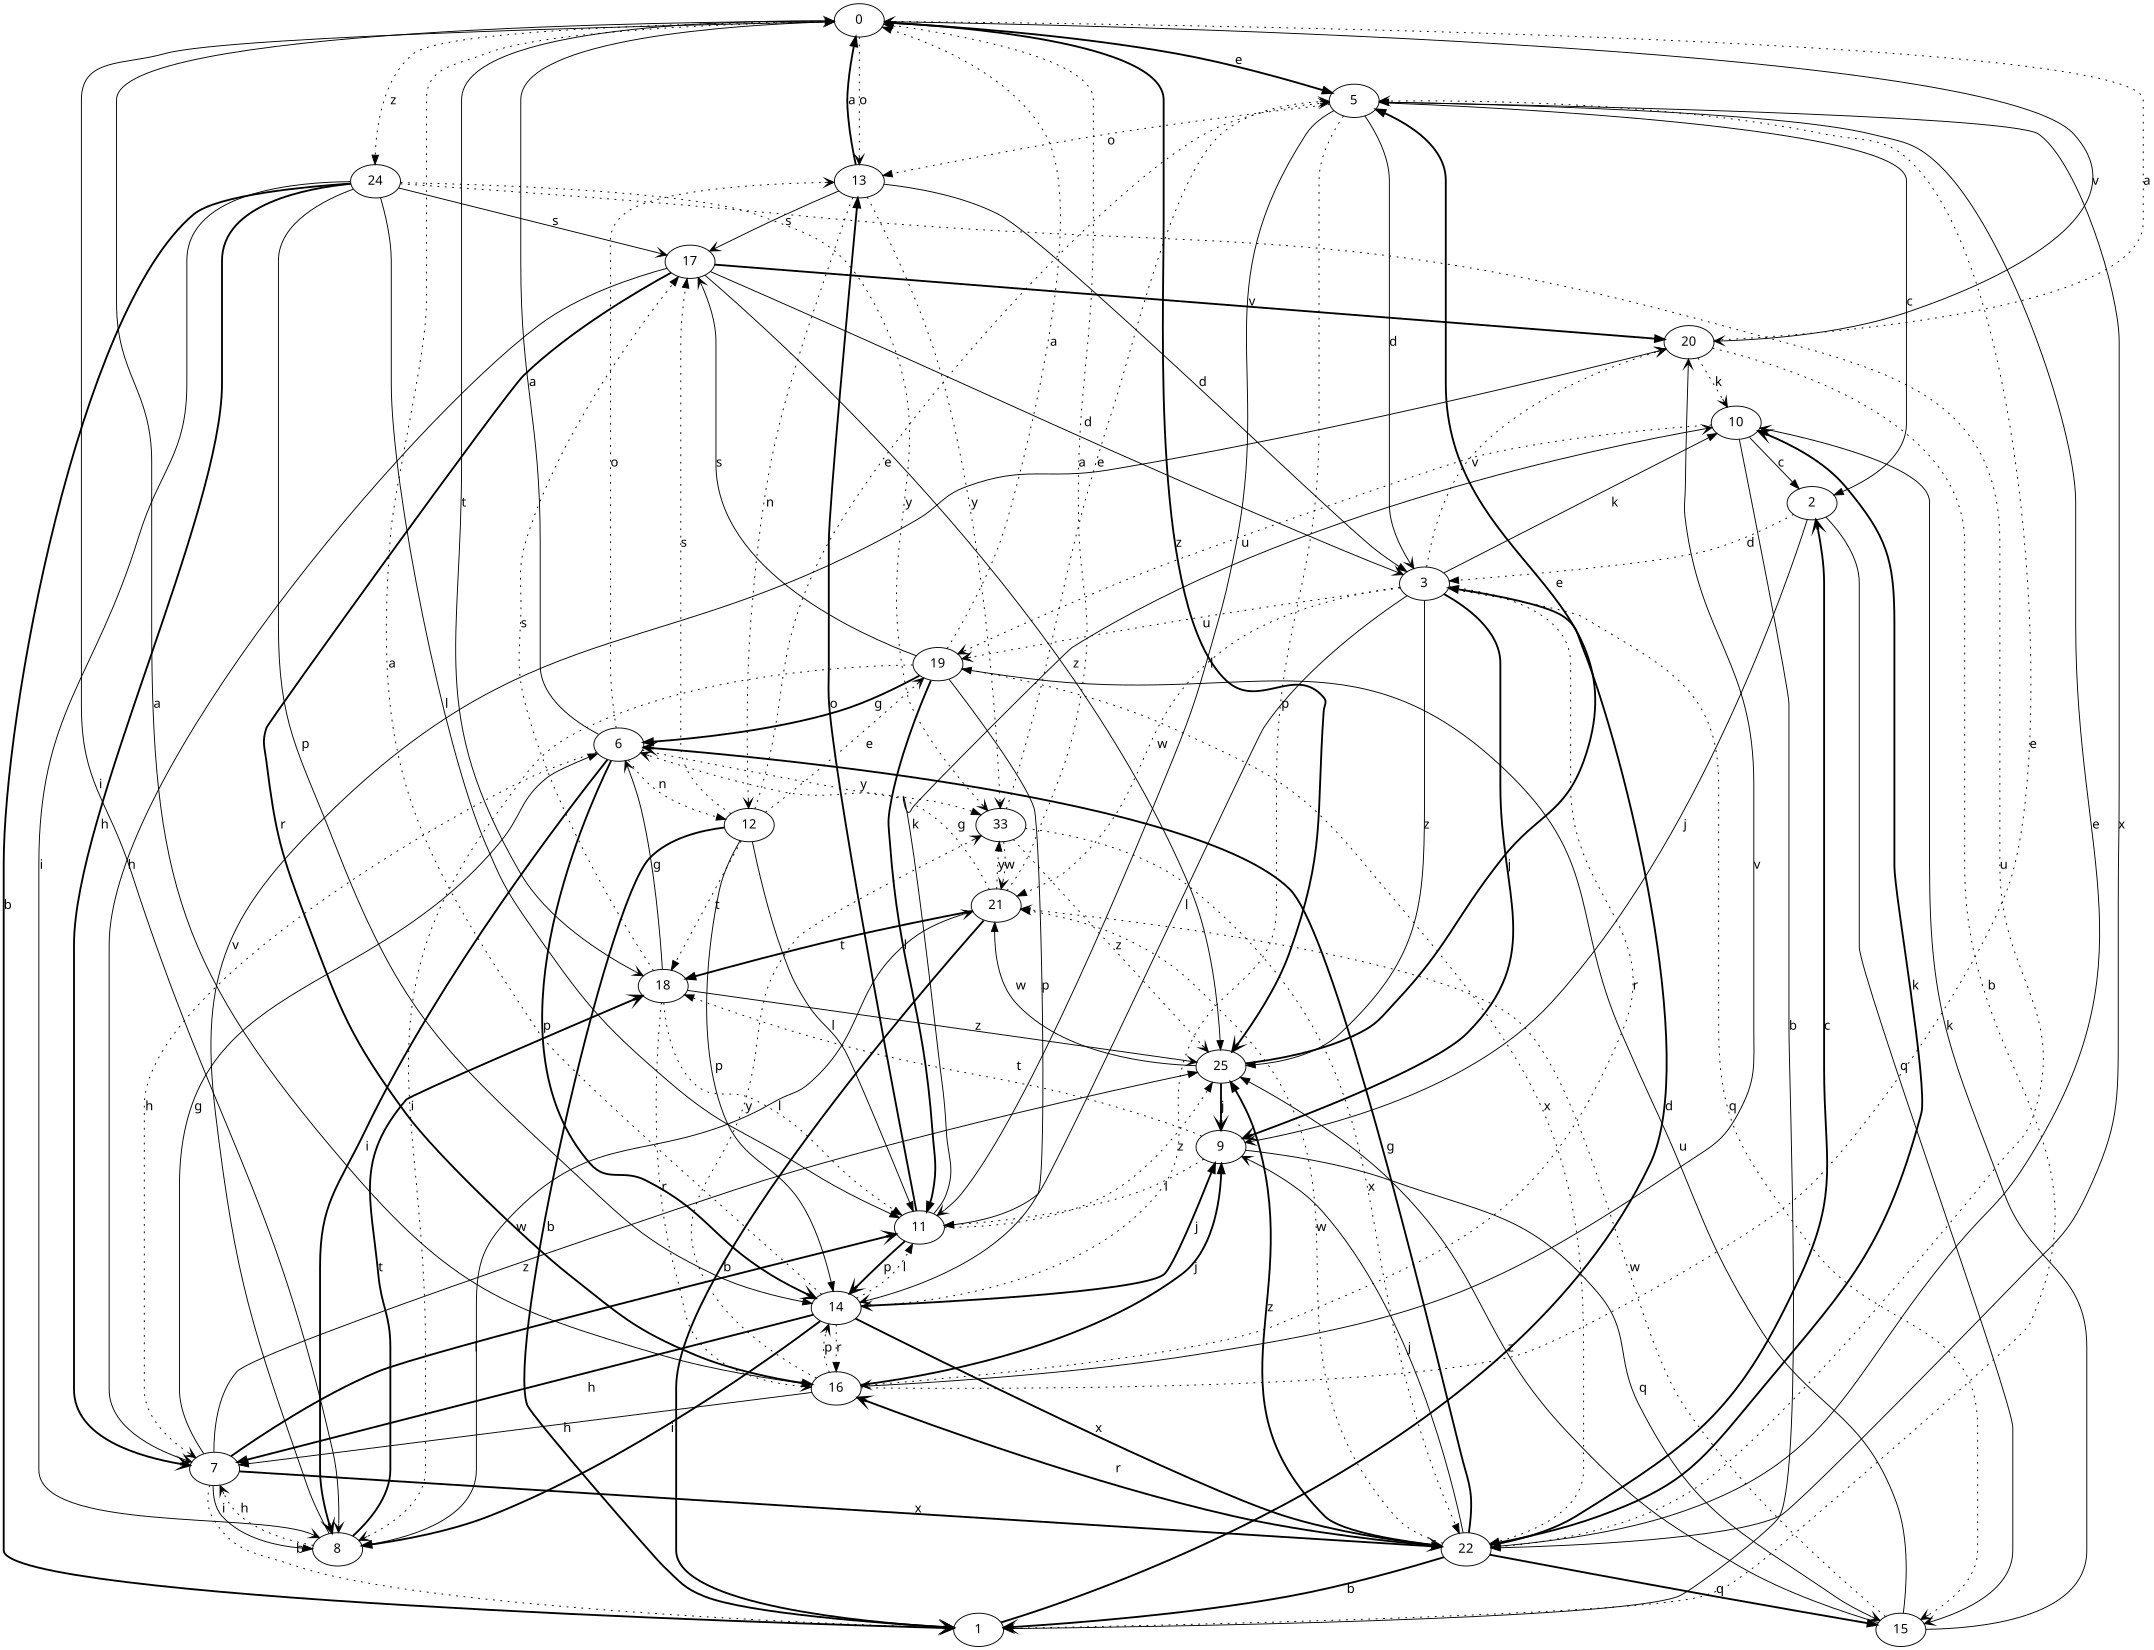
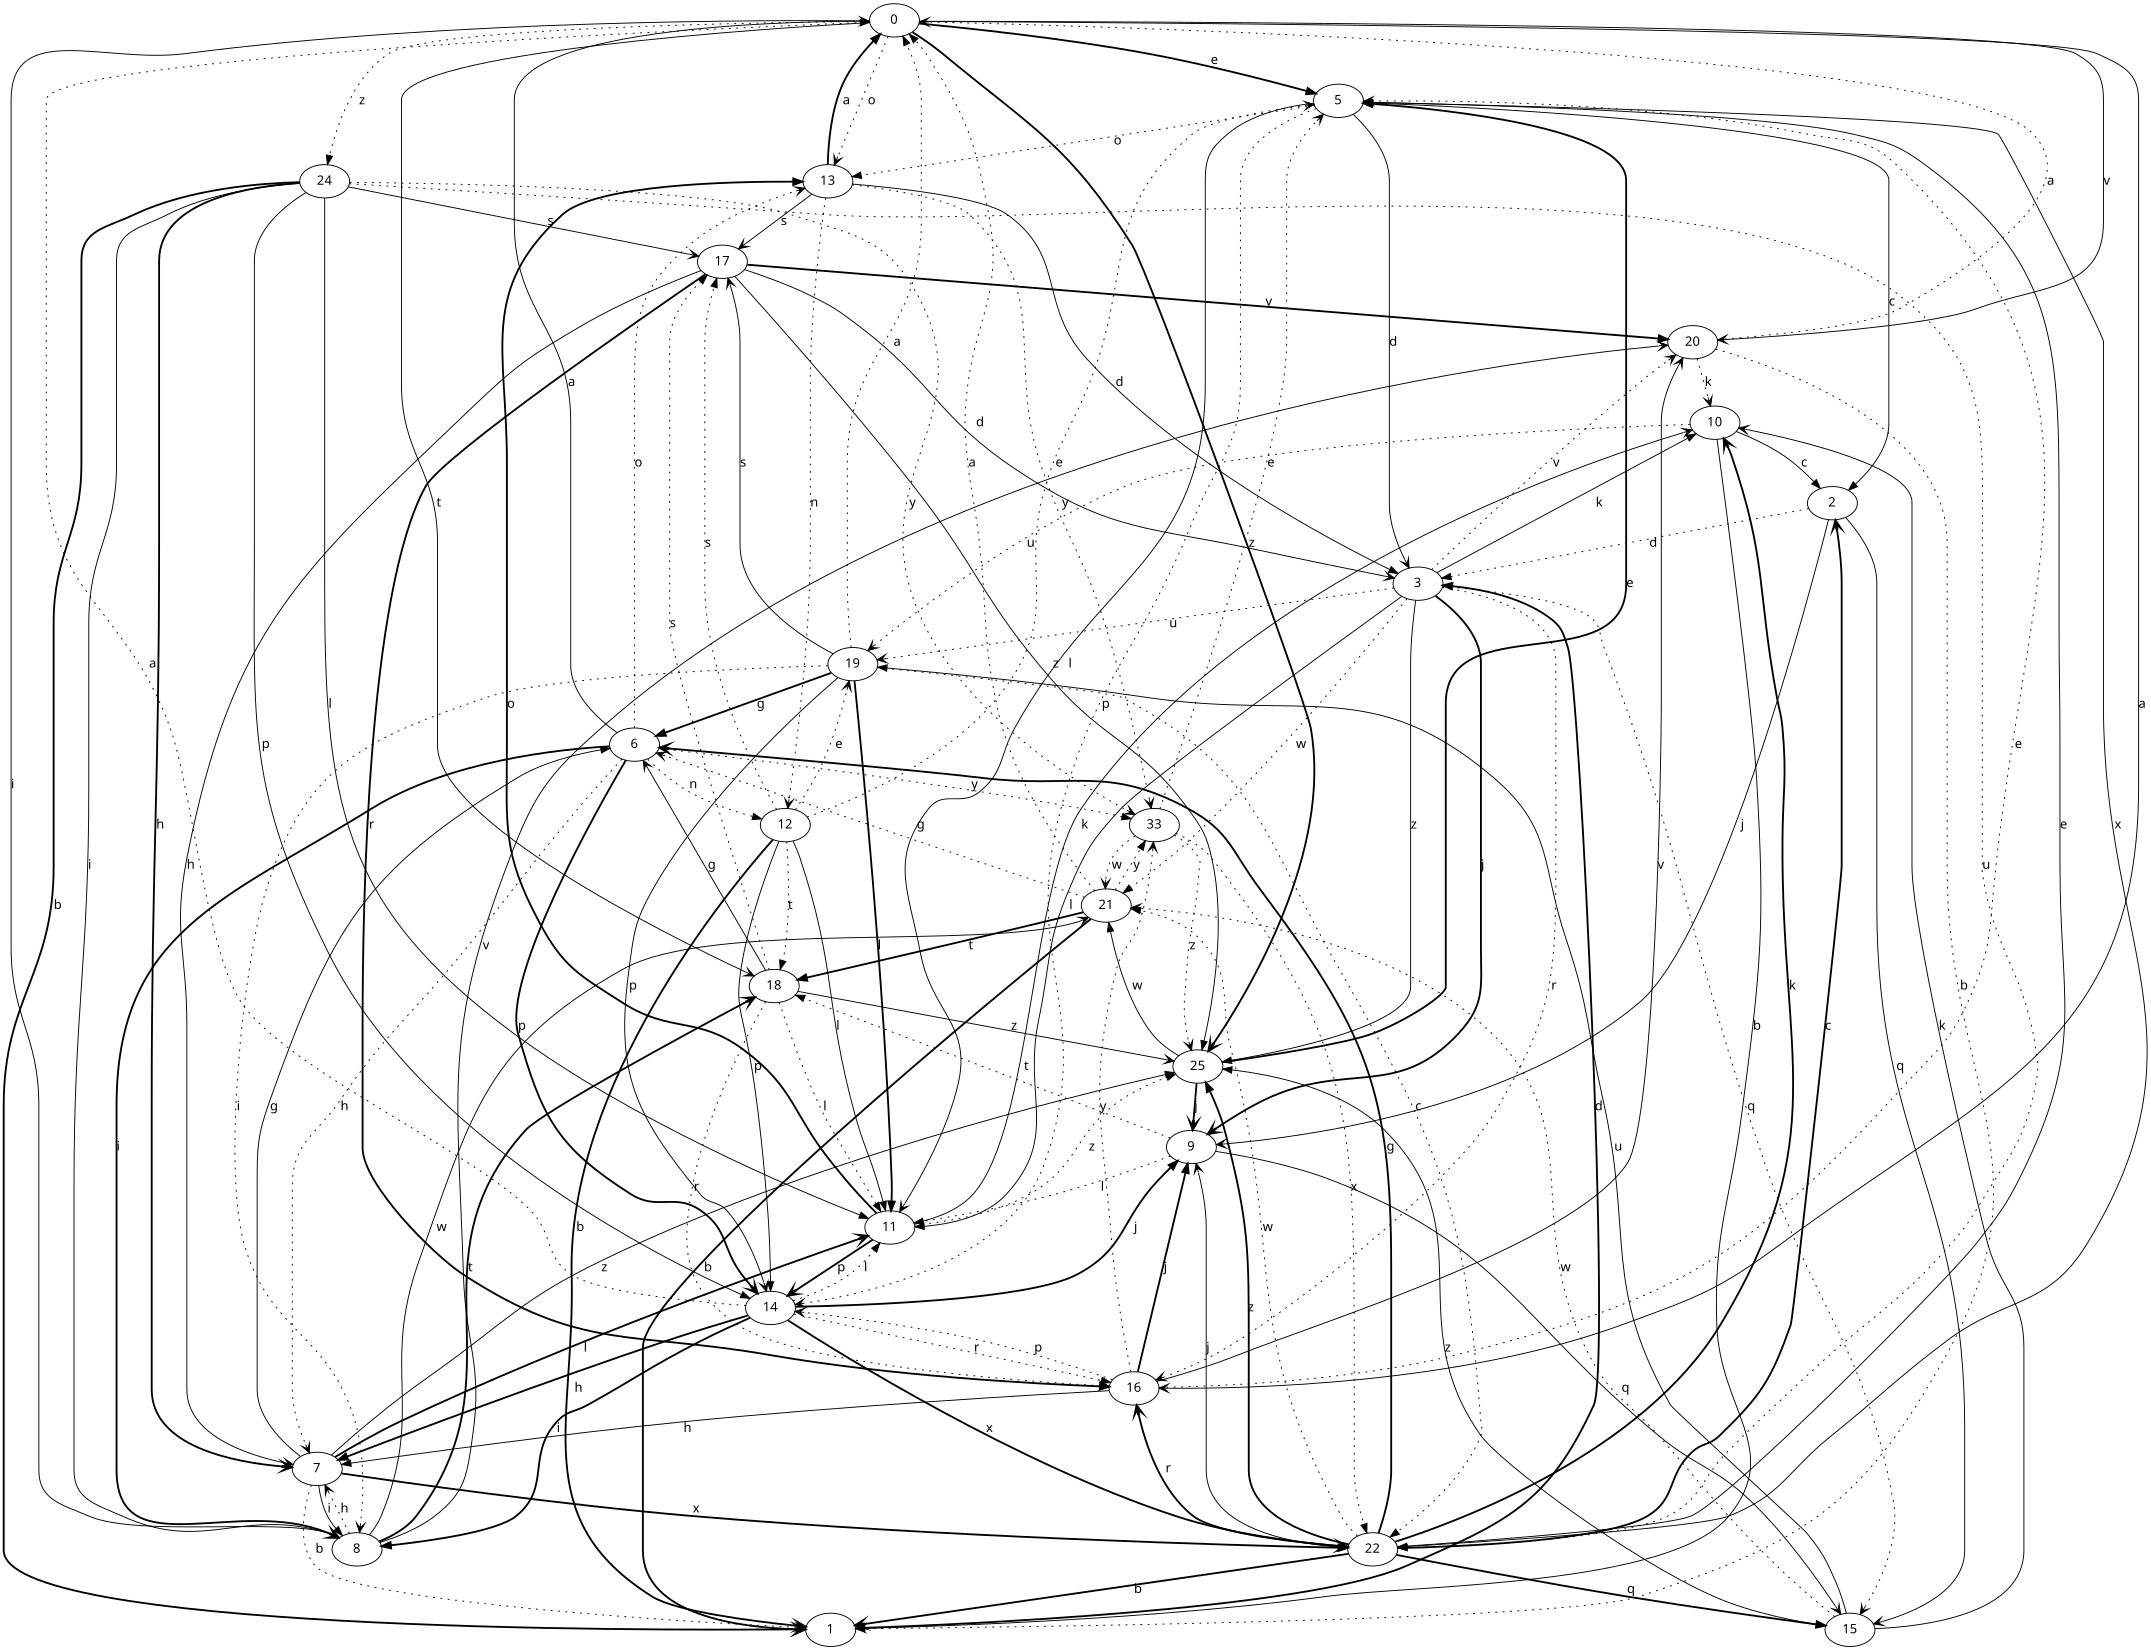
(152, 560) -> (2139, 447)
(1548, 1107) -> (1418, 1107)
